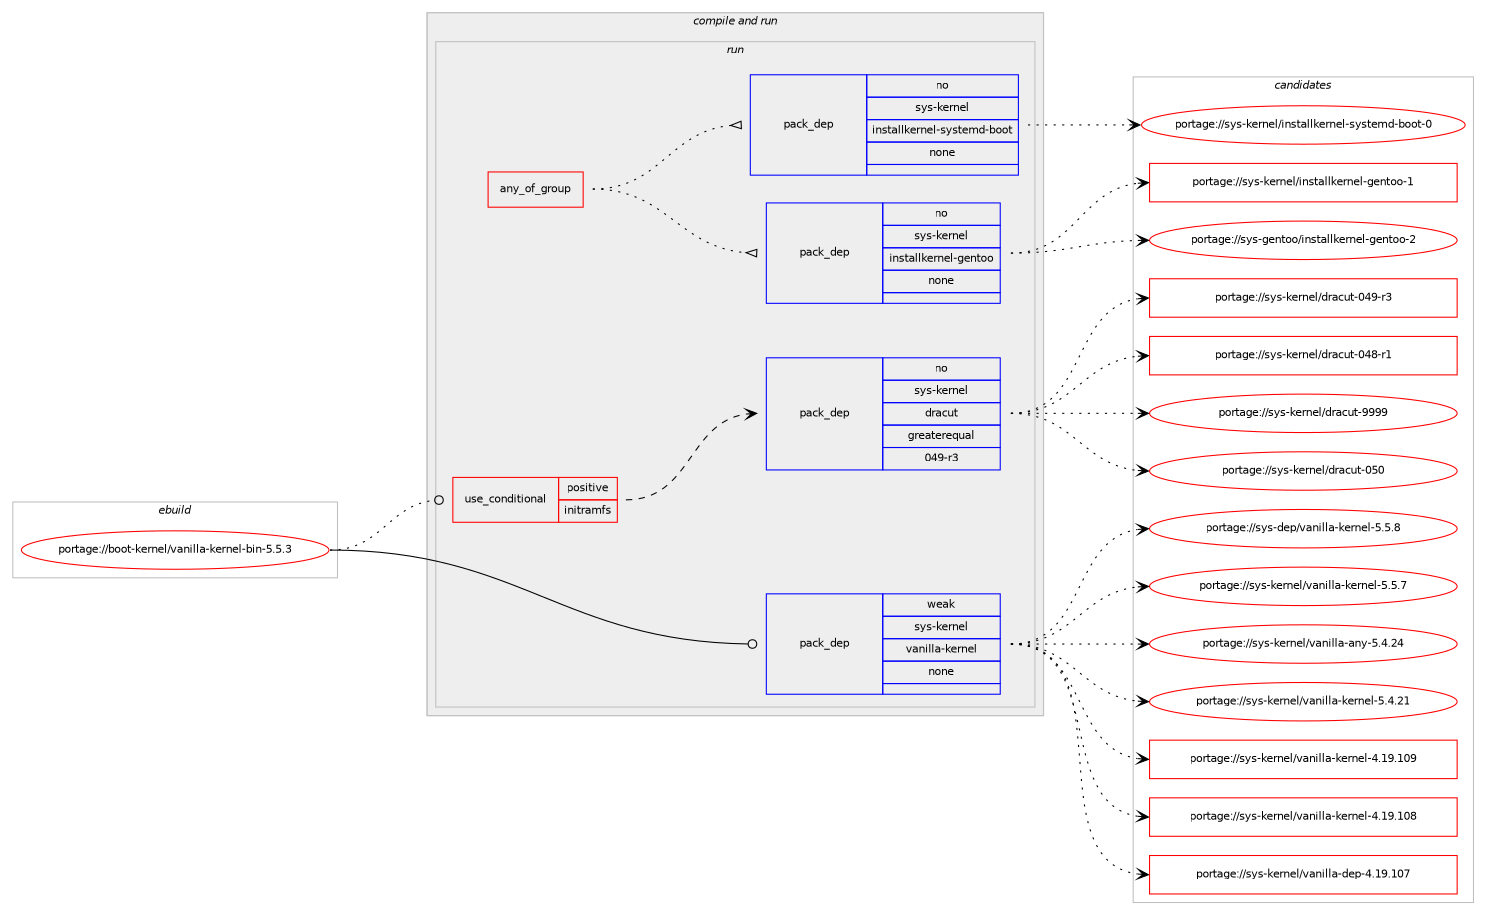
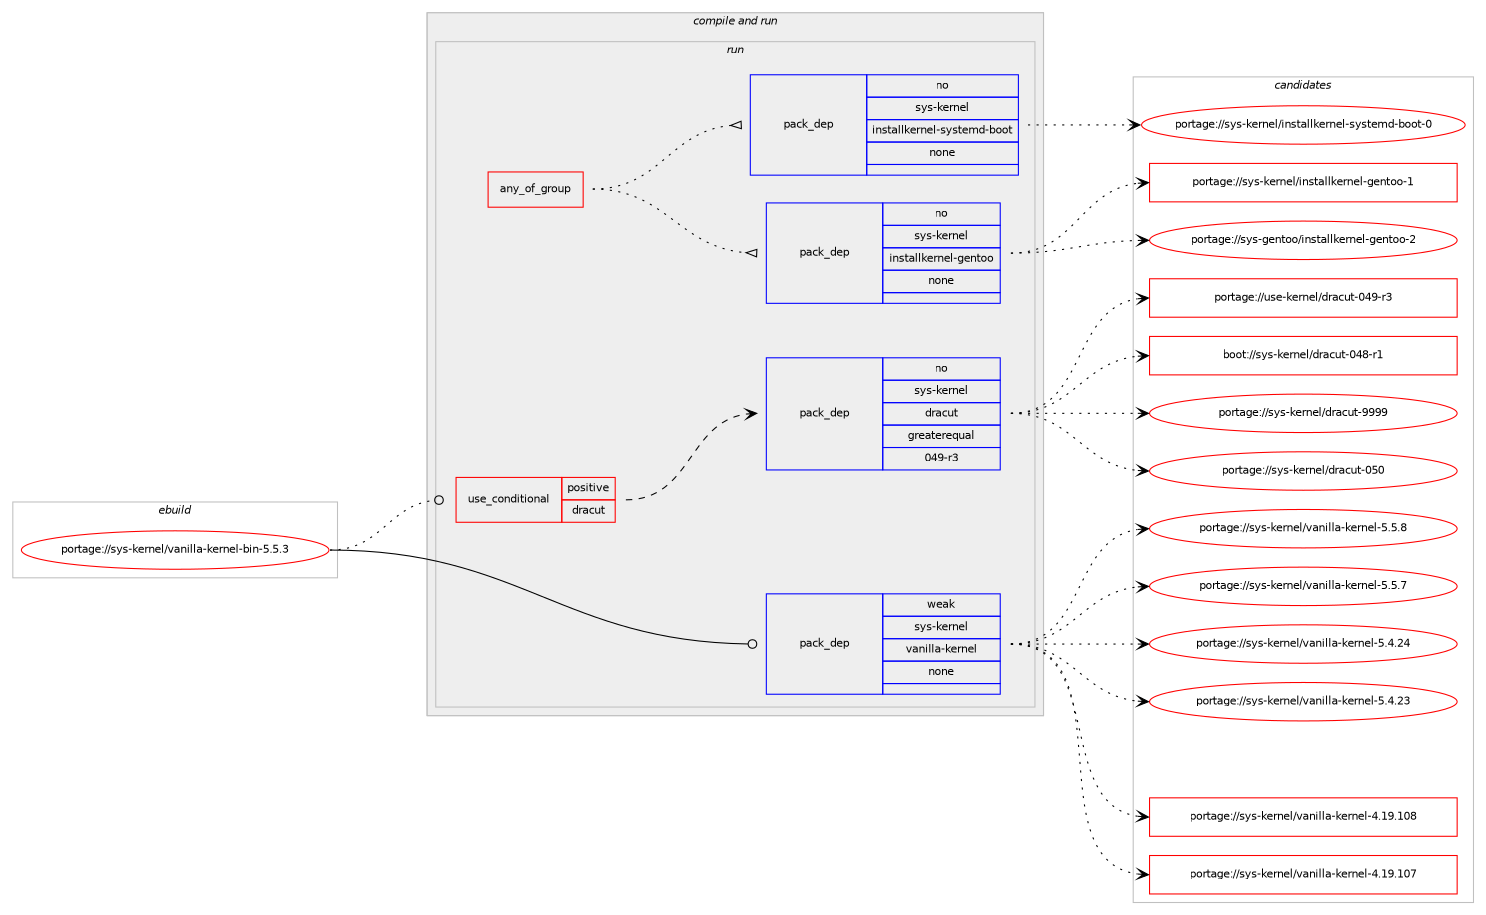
(1303, 298) -> (1303, 298)
(1303, 356) -> (1303, 356)
(588, 511) -> (588, 511)
(1303, 529) -> (1303, 529)
(175, 550) -> (175, 550)
(1303, 644) -> (1303, 644)
(1303, 702) -> (1303, 702)
(1303, 759) -> none
(1303, 875) -> (1303, 875)
